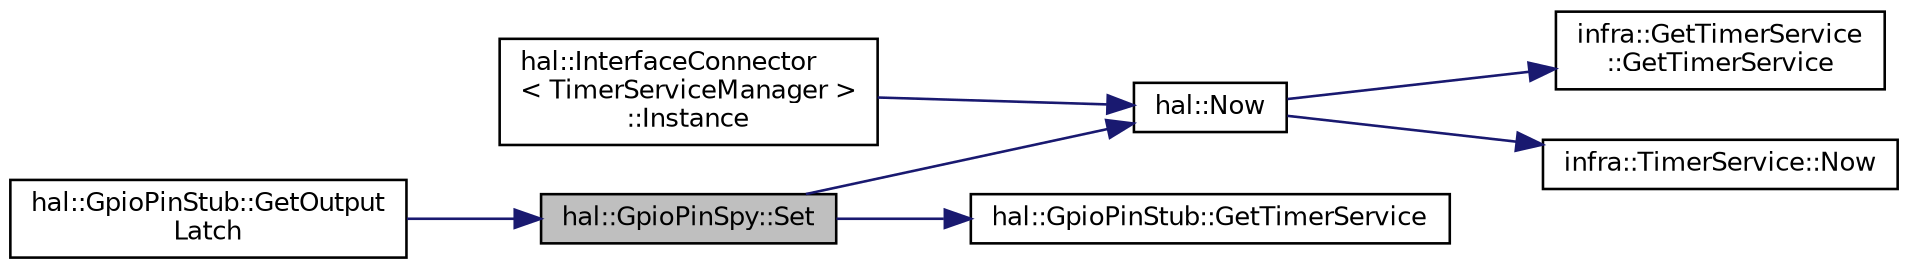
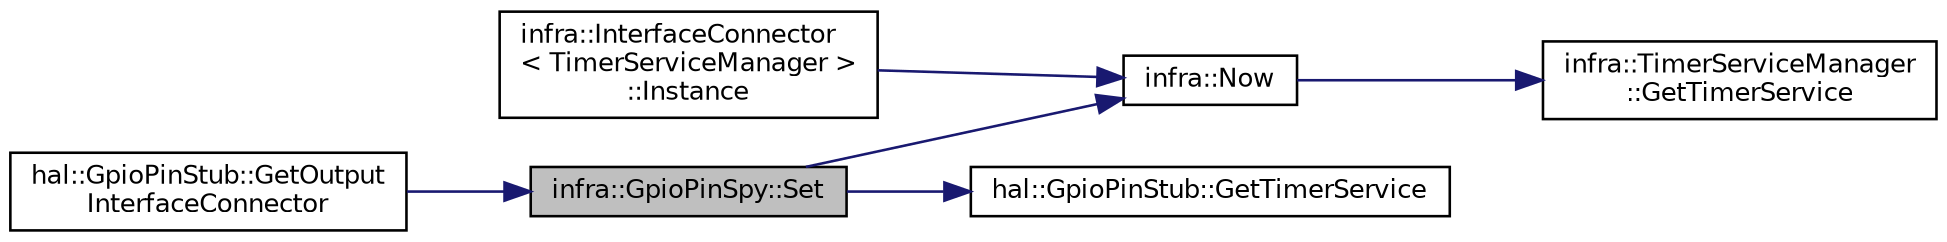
(1720, 50) -> (1740, 80)
(689, 92) -> (689, 65)
(1210, 107) -> (1210, 80)
(1720, 164) -> none
(208, 219) -> (208, 192)
(689, 219) -> (689, 192)
